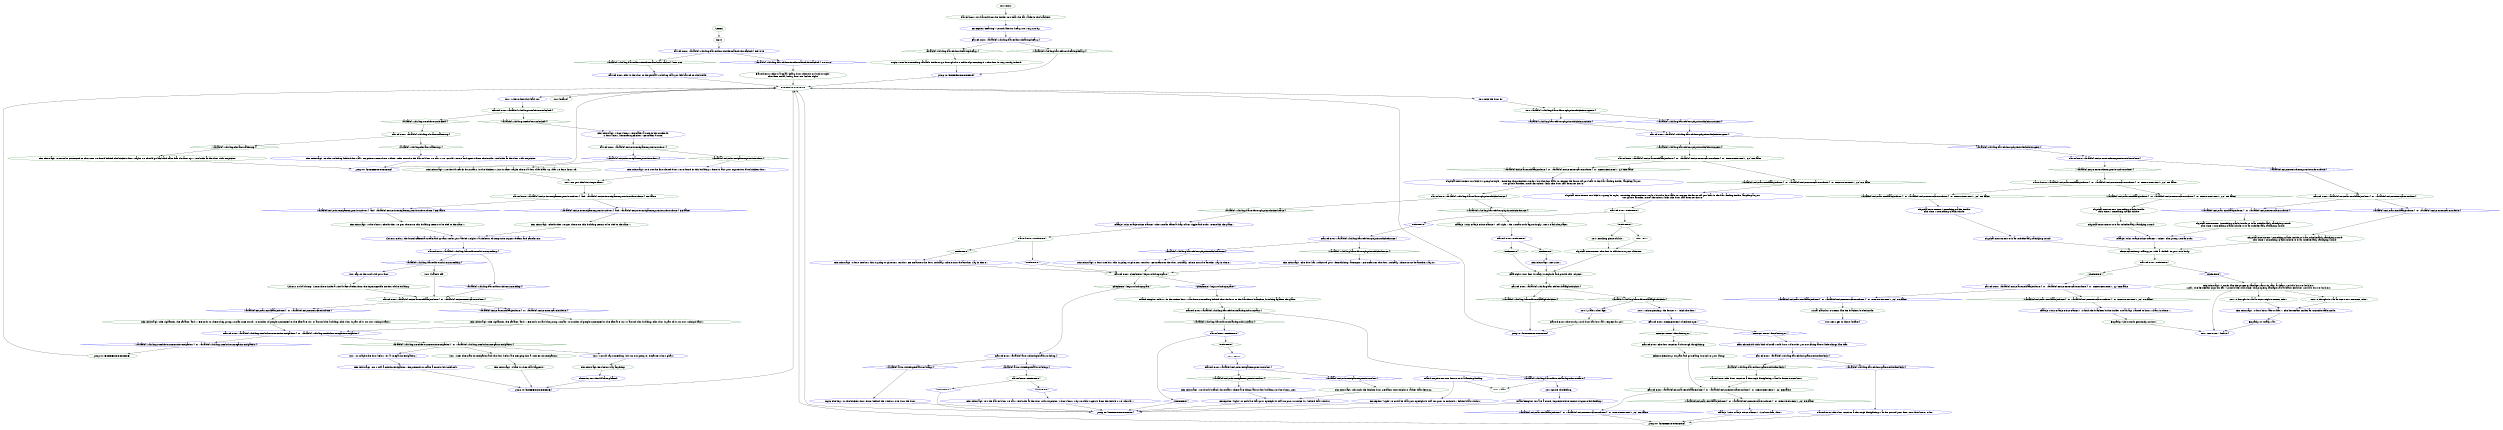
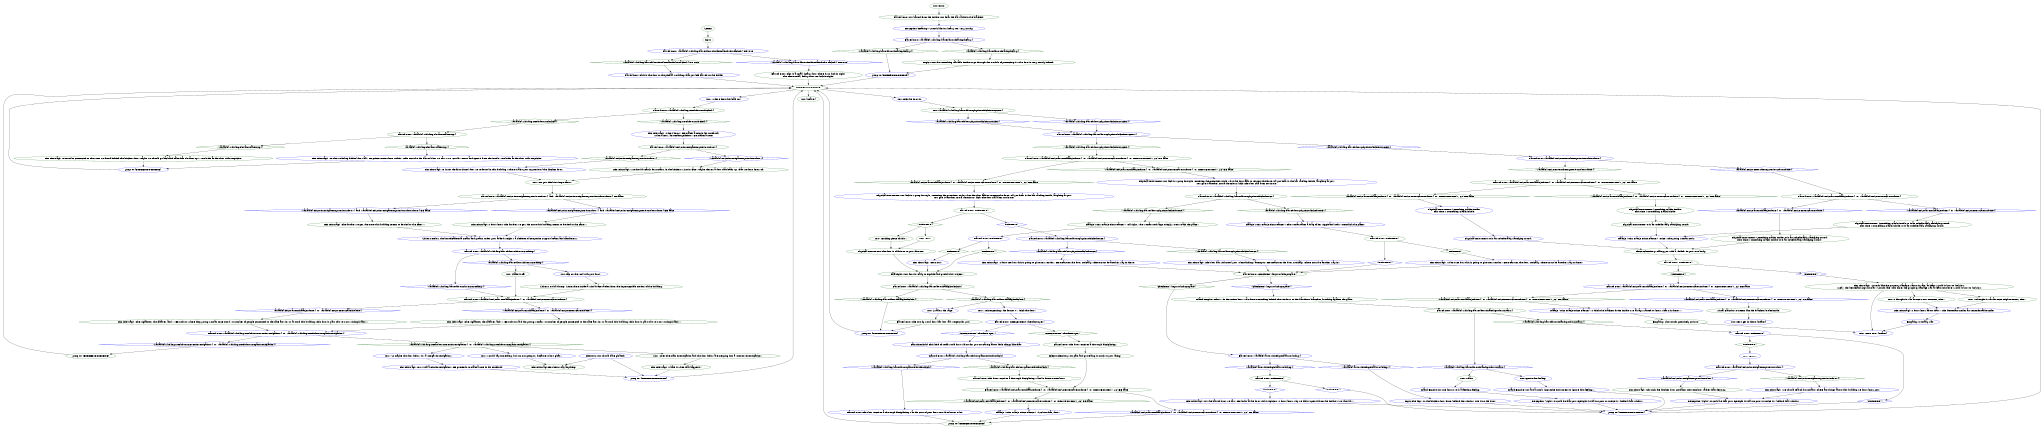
(601, 372) -> (581, 361)
(1478, 384) -> (1459, 384)
